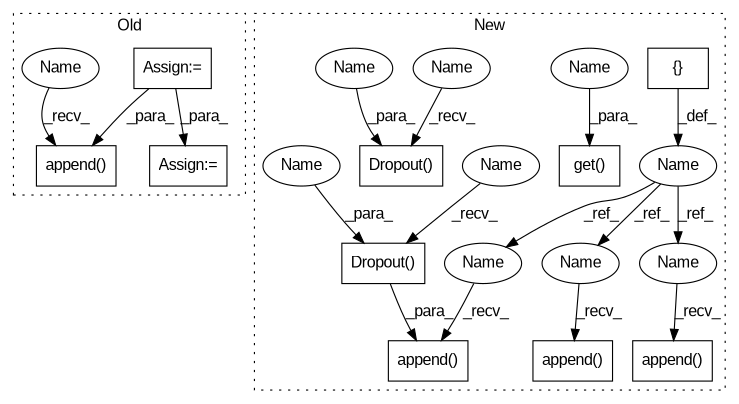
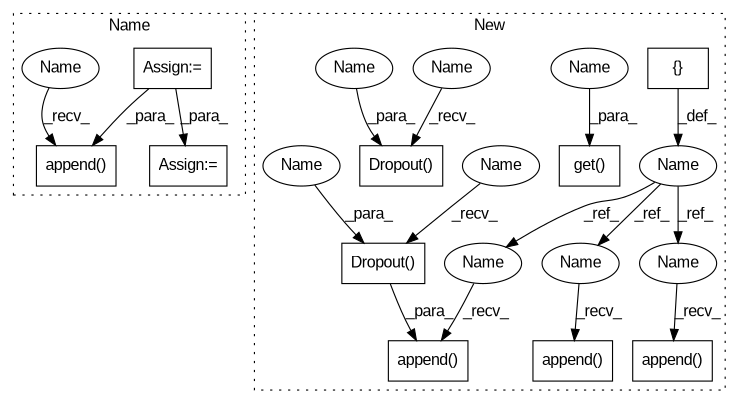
(129, 26) -> (129, 26)
